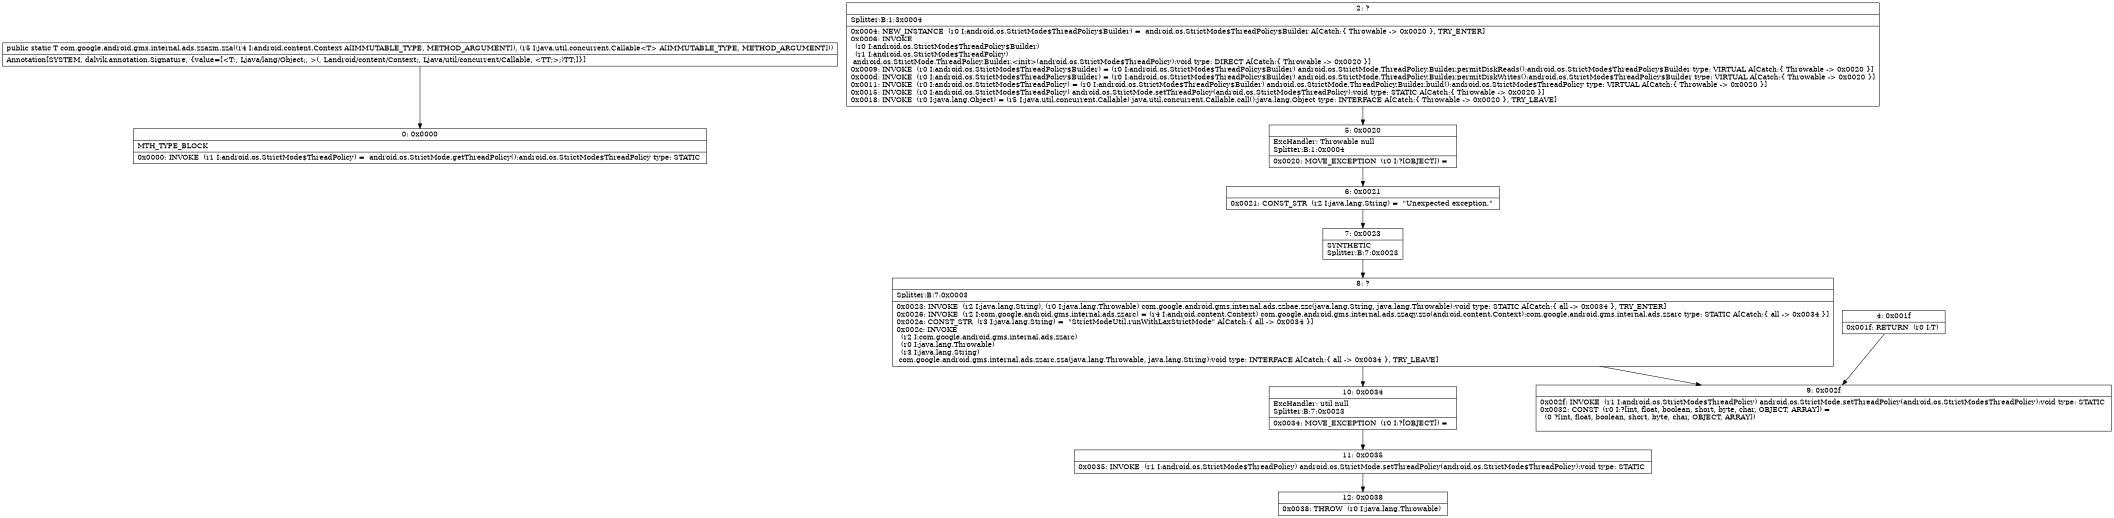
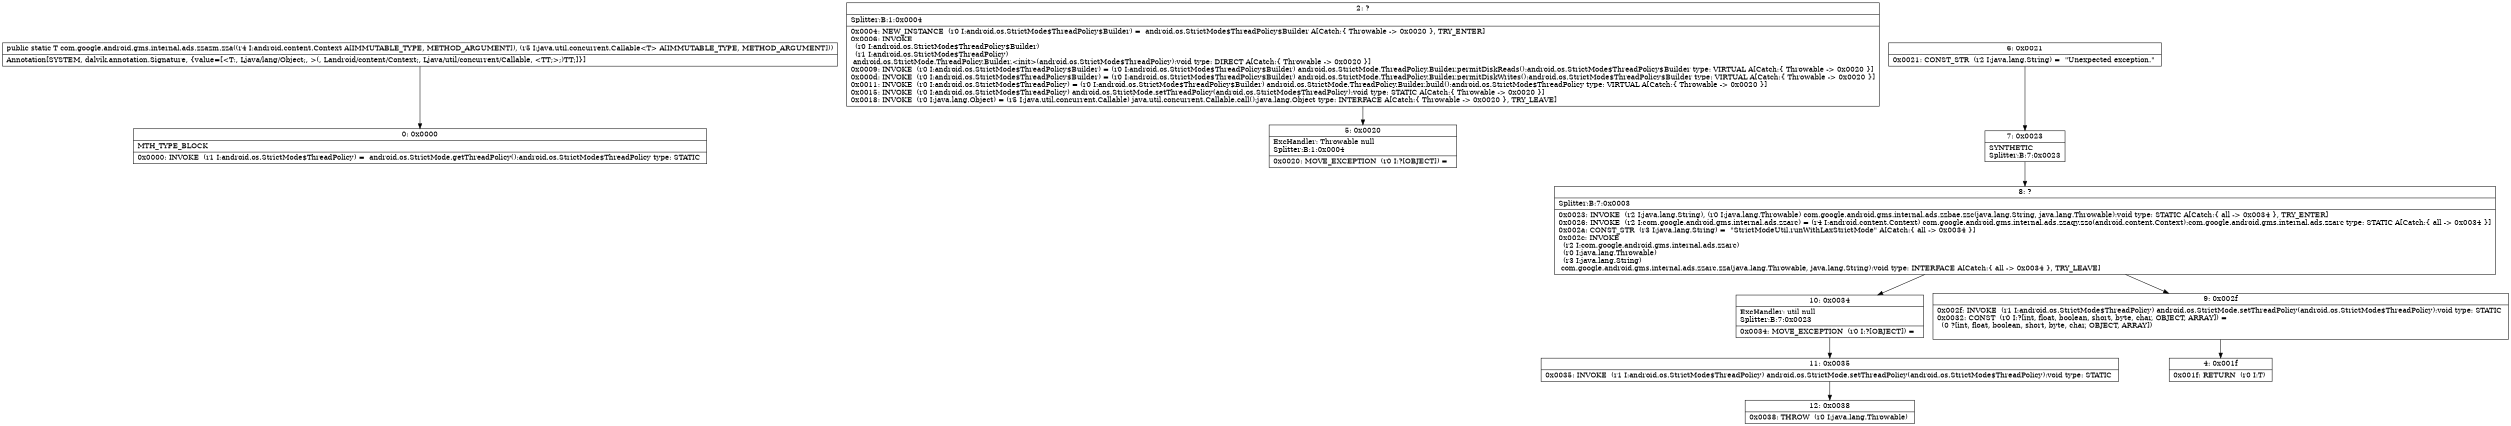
(887, 20) -> (887, 20)
(1363, 174) -> none
(1865, 357) -> (2221, 346)
